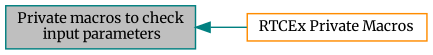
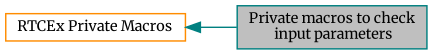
(229, 27) -> (219, 27)
